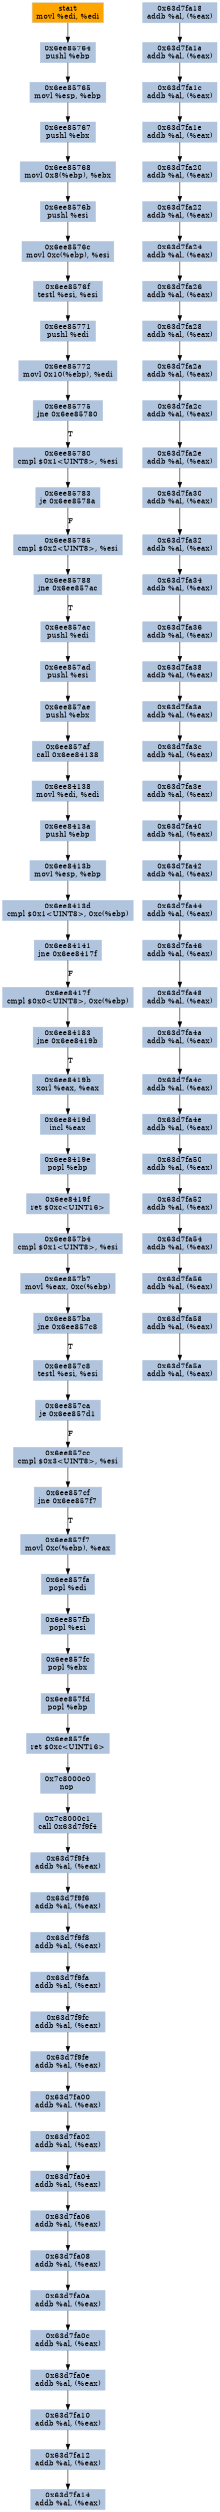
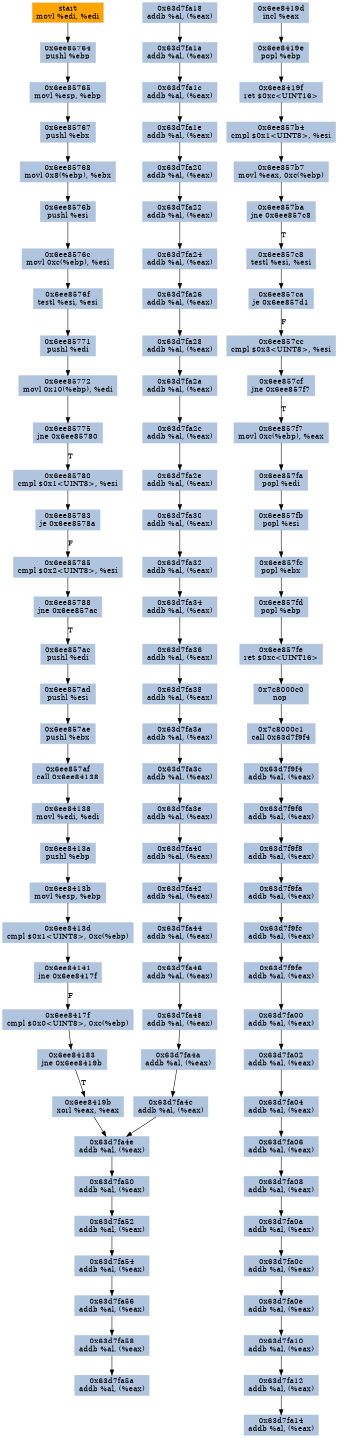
(68, 1102) -> (99, 1124)
